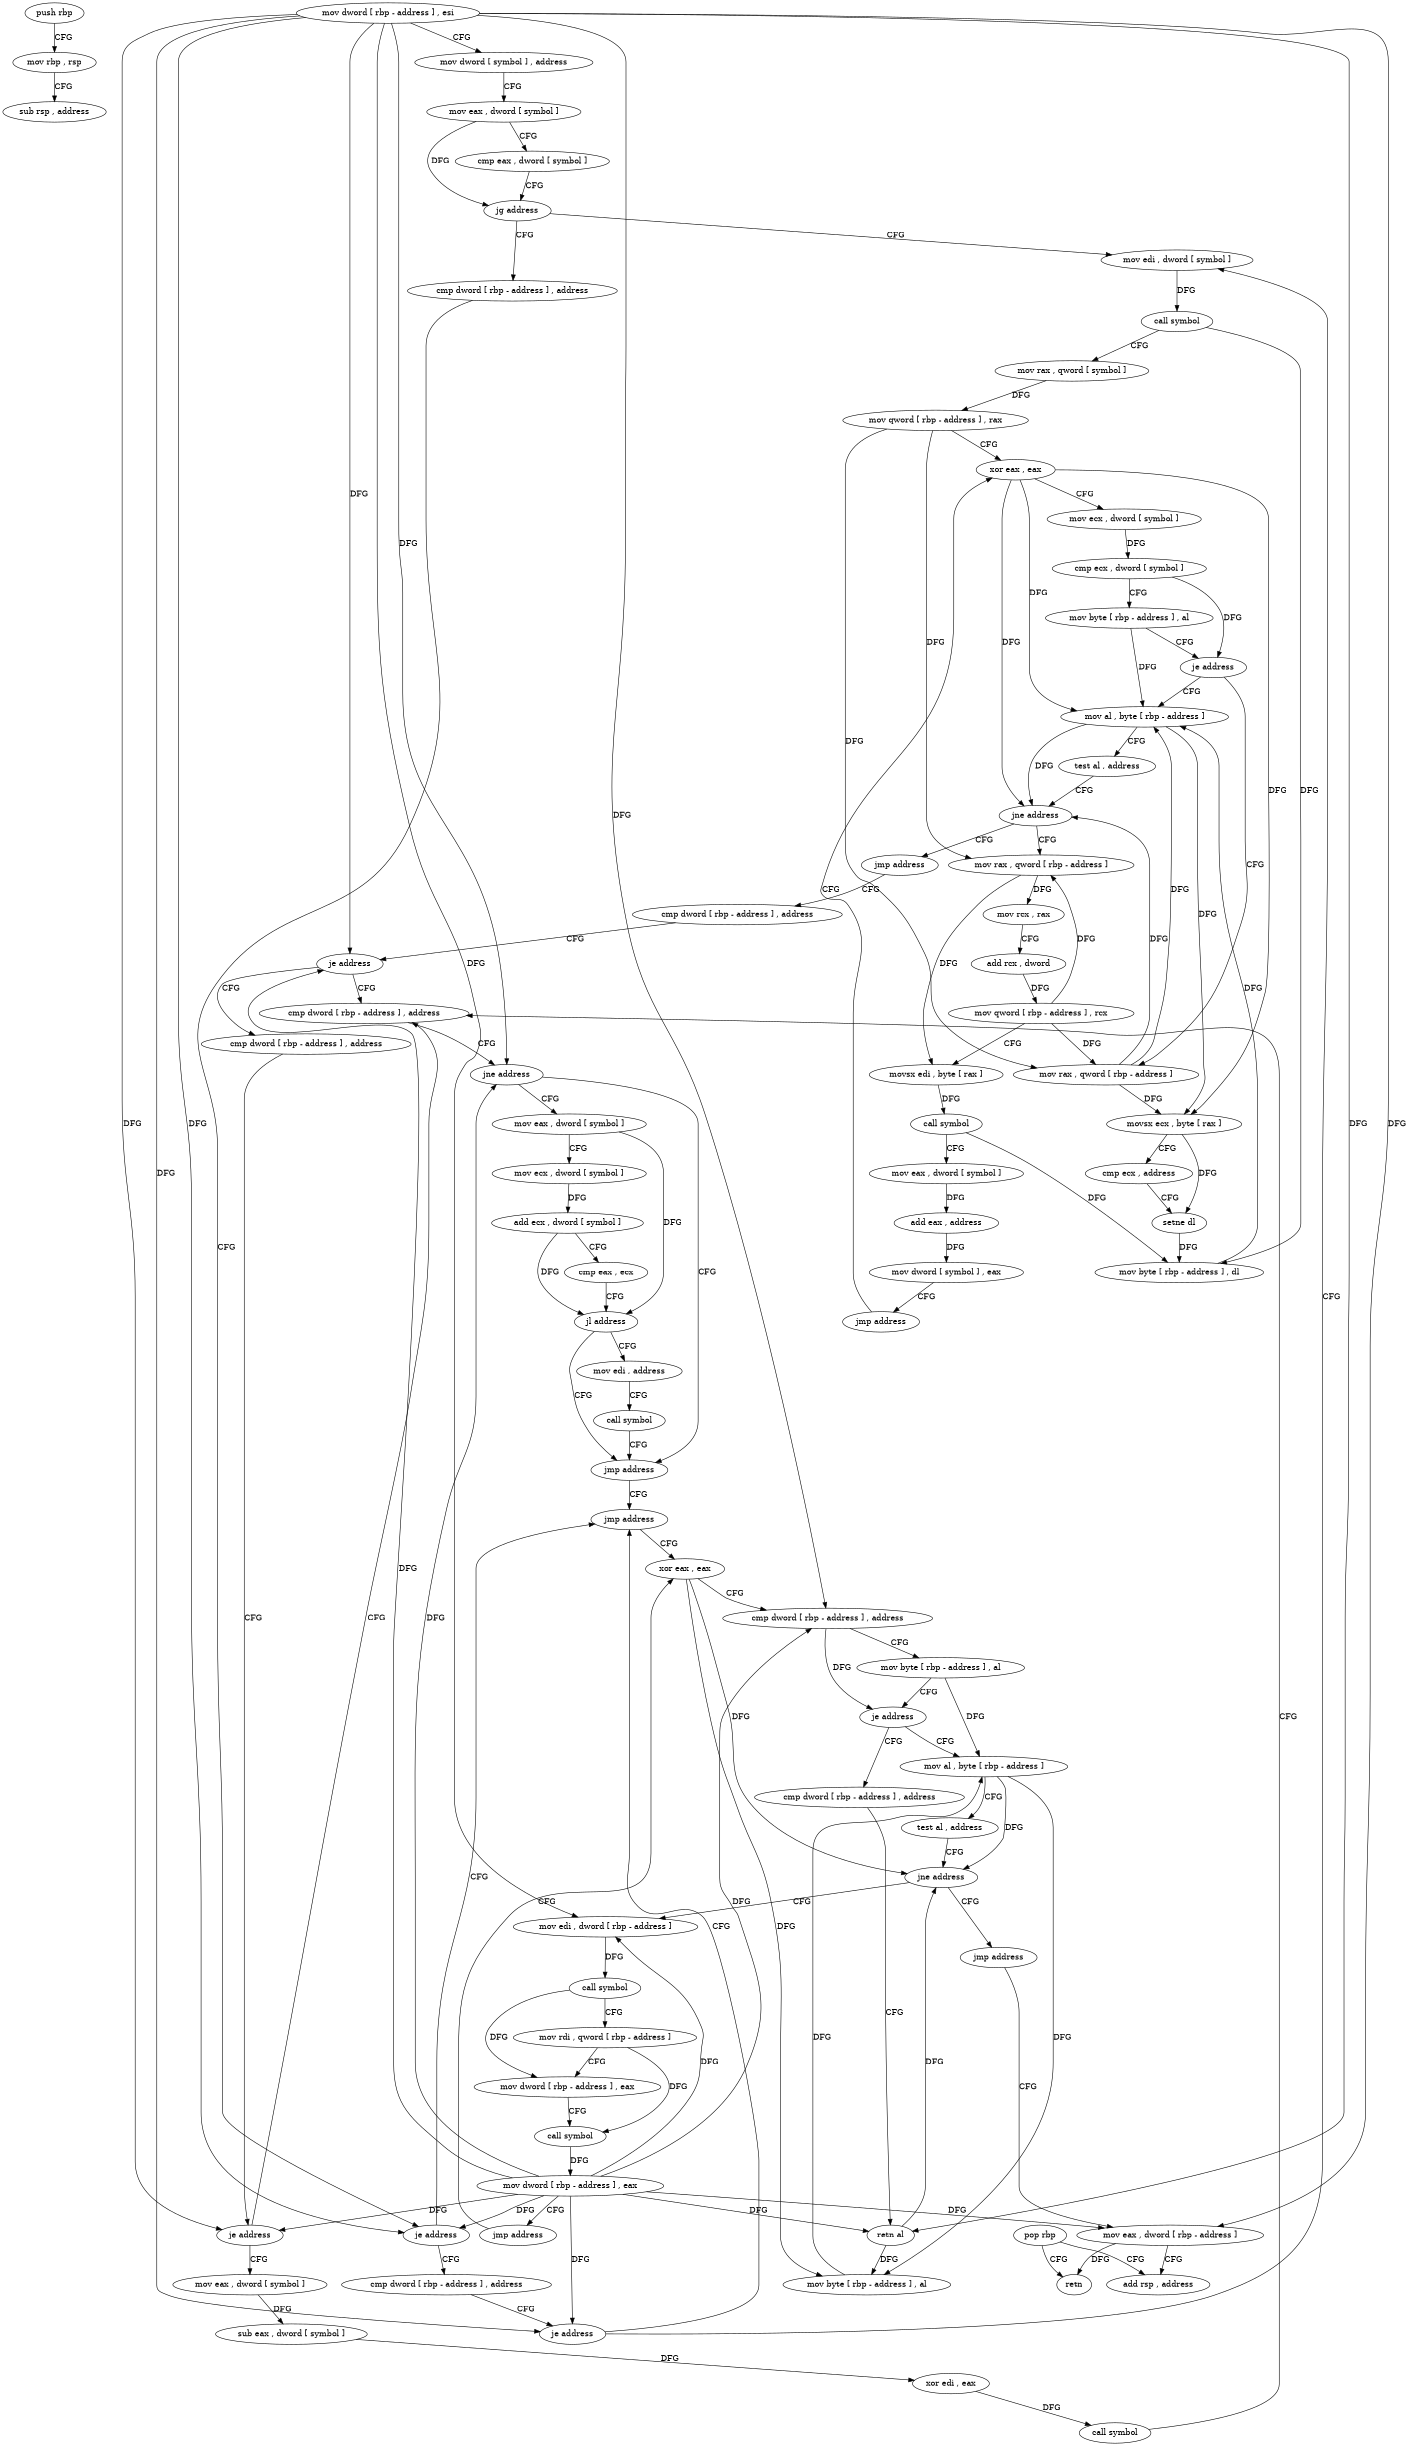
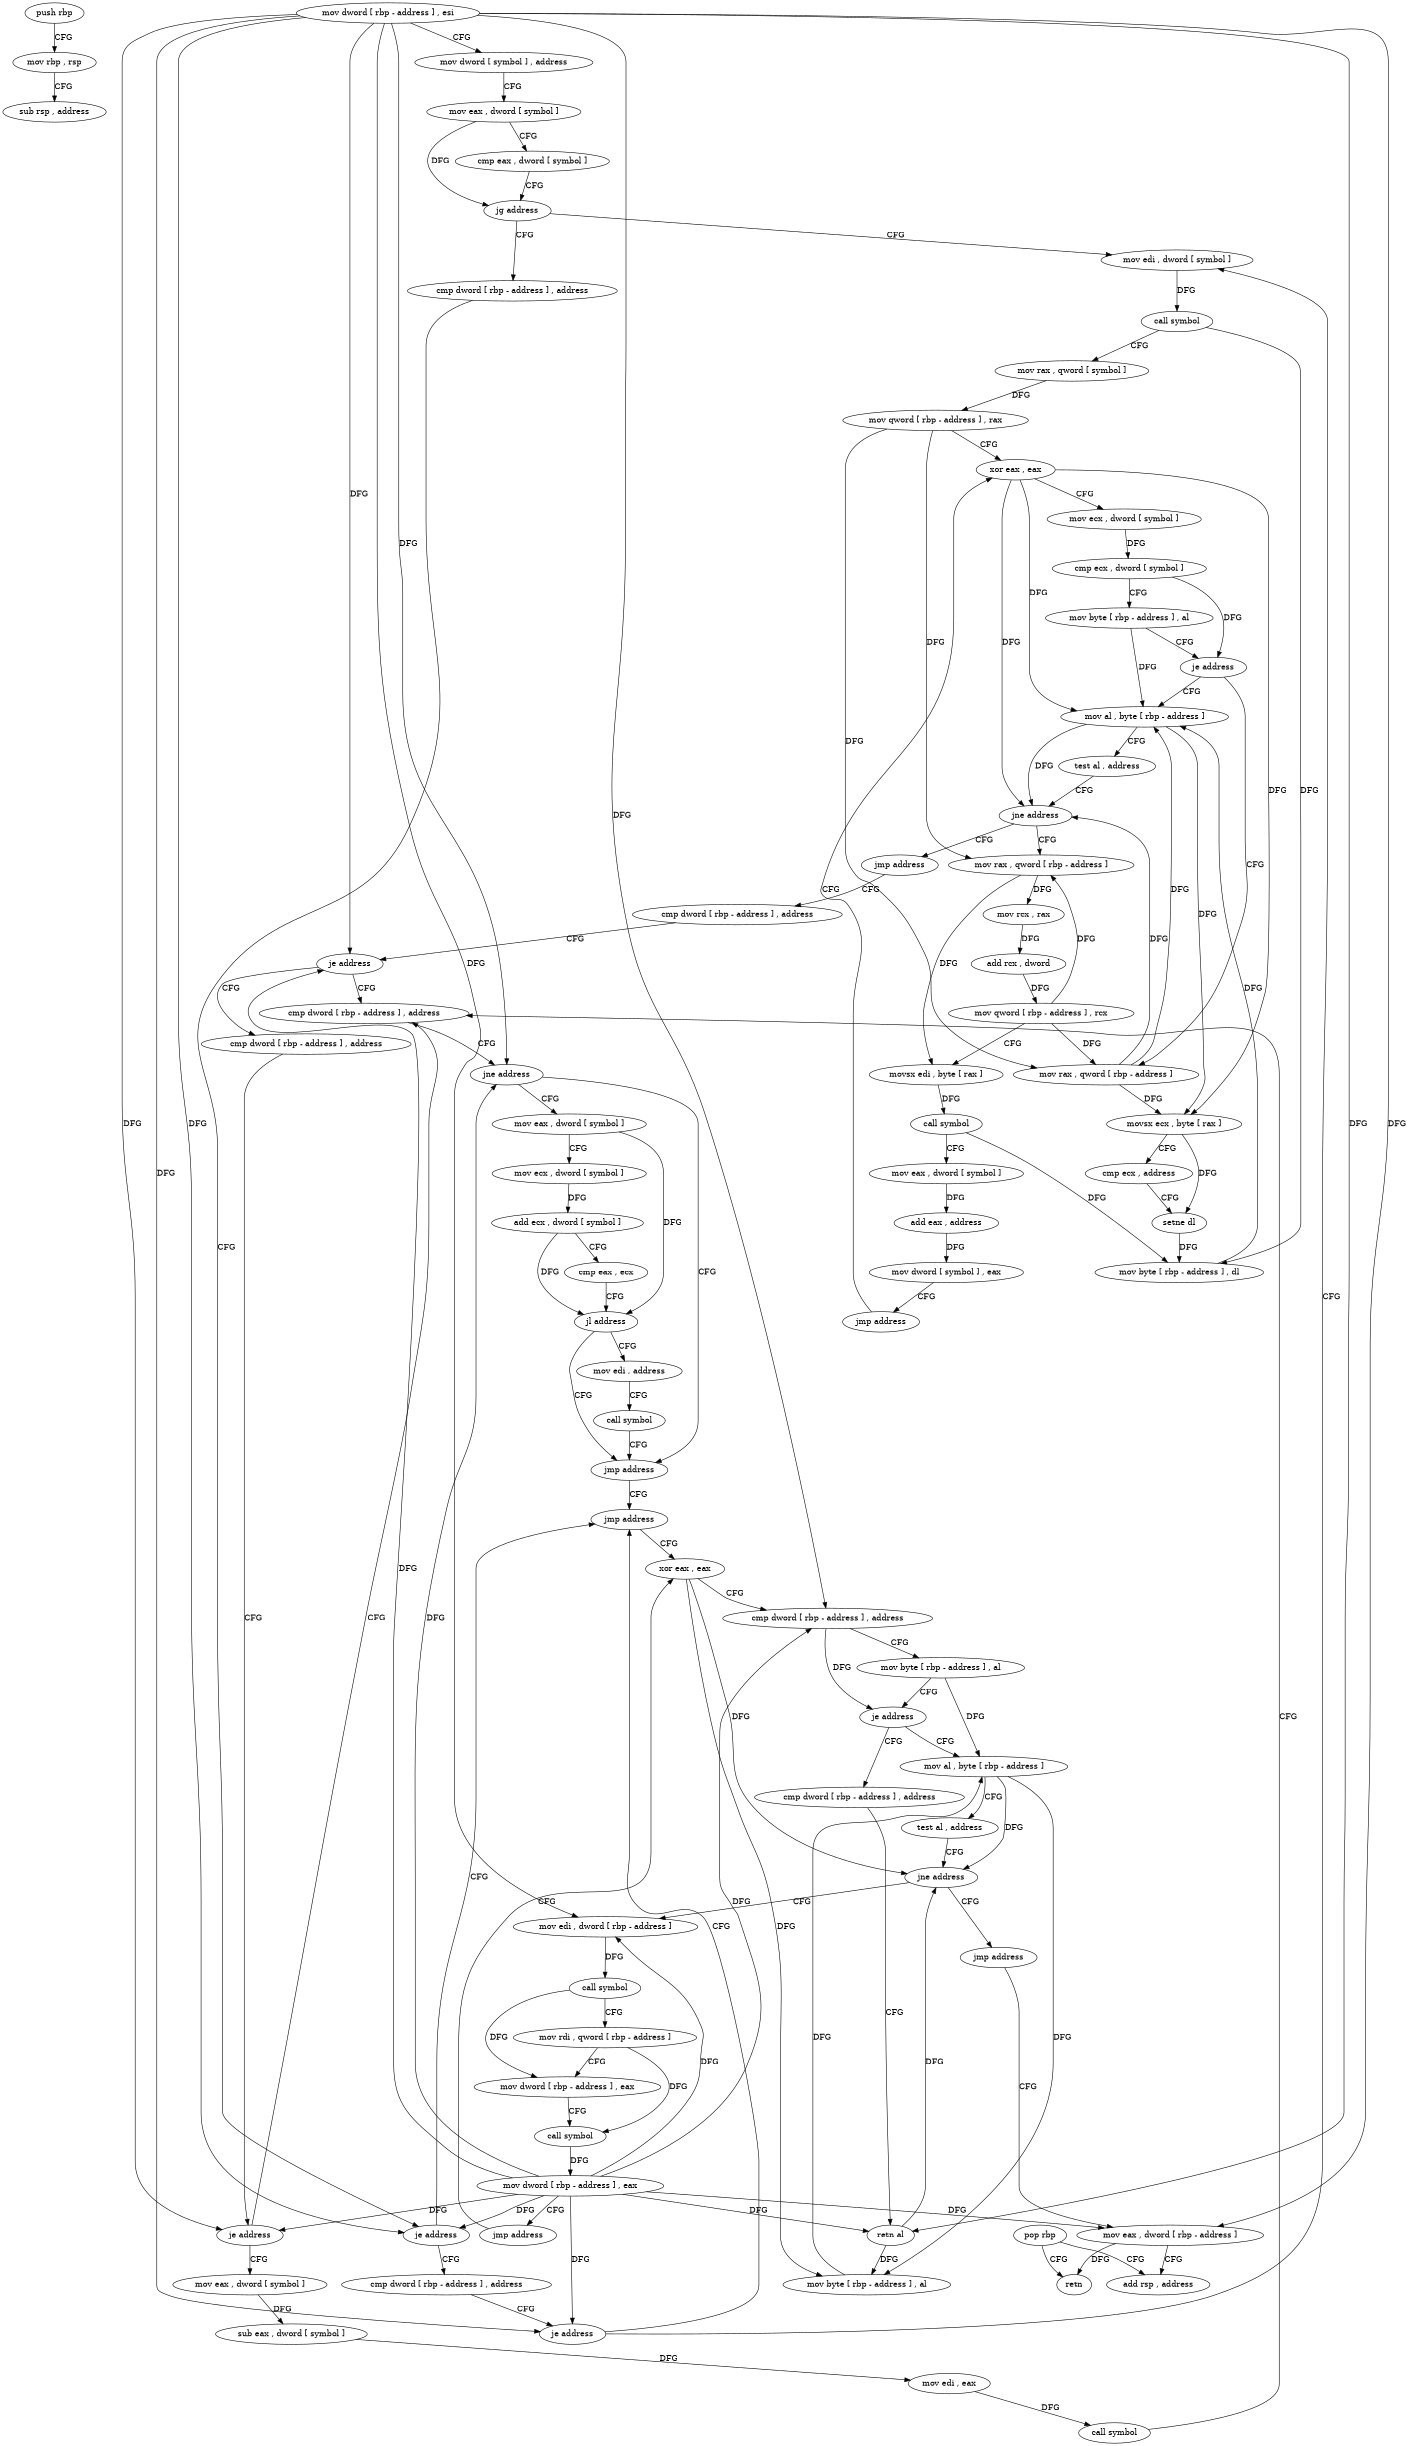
(1030, 939) -> (1031, 939)
(951, 2384) -> (949, 2384)
